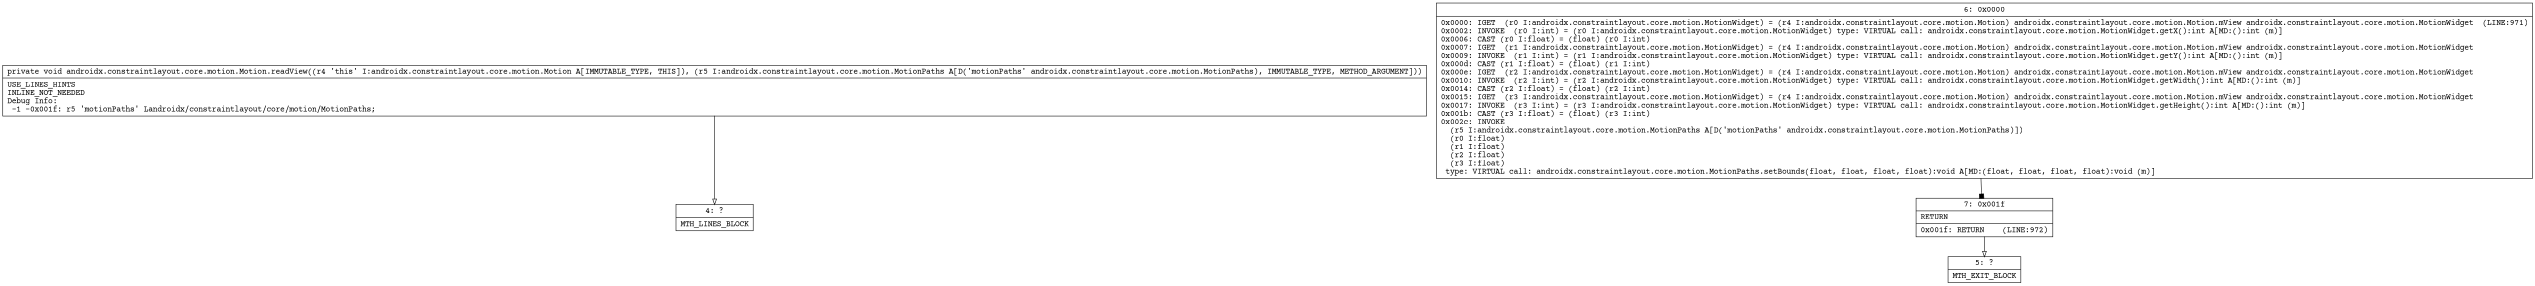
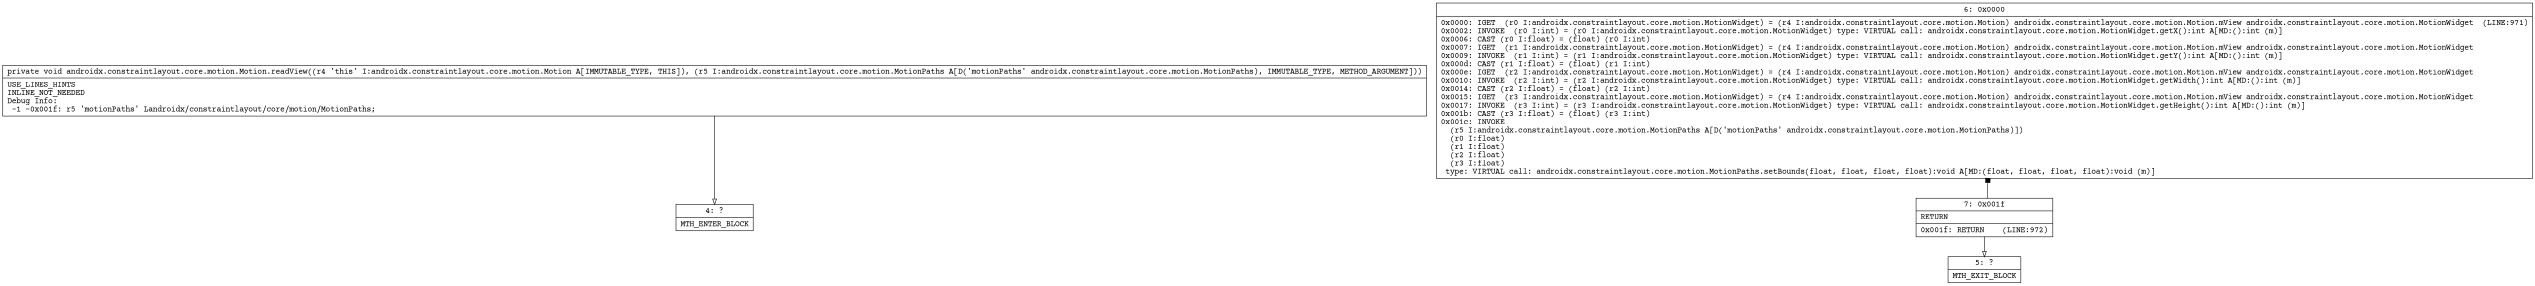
(1477, 122) -> (1477, 122)
(1981, 186) -> (1988, 191)
(715, 224) -> (715, 224)
